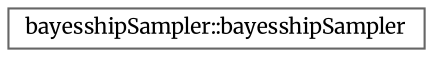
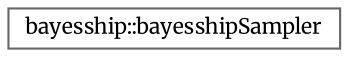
(217, 29) -> (174, 29)
